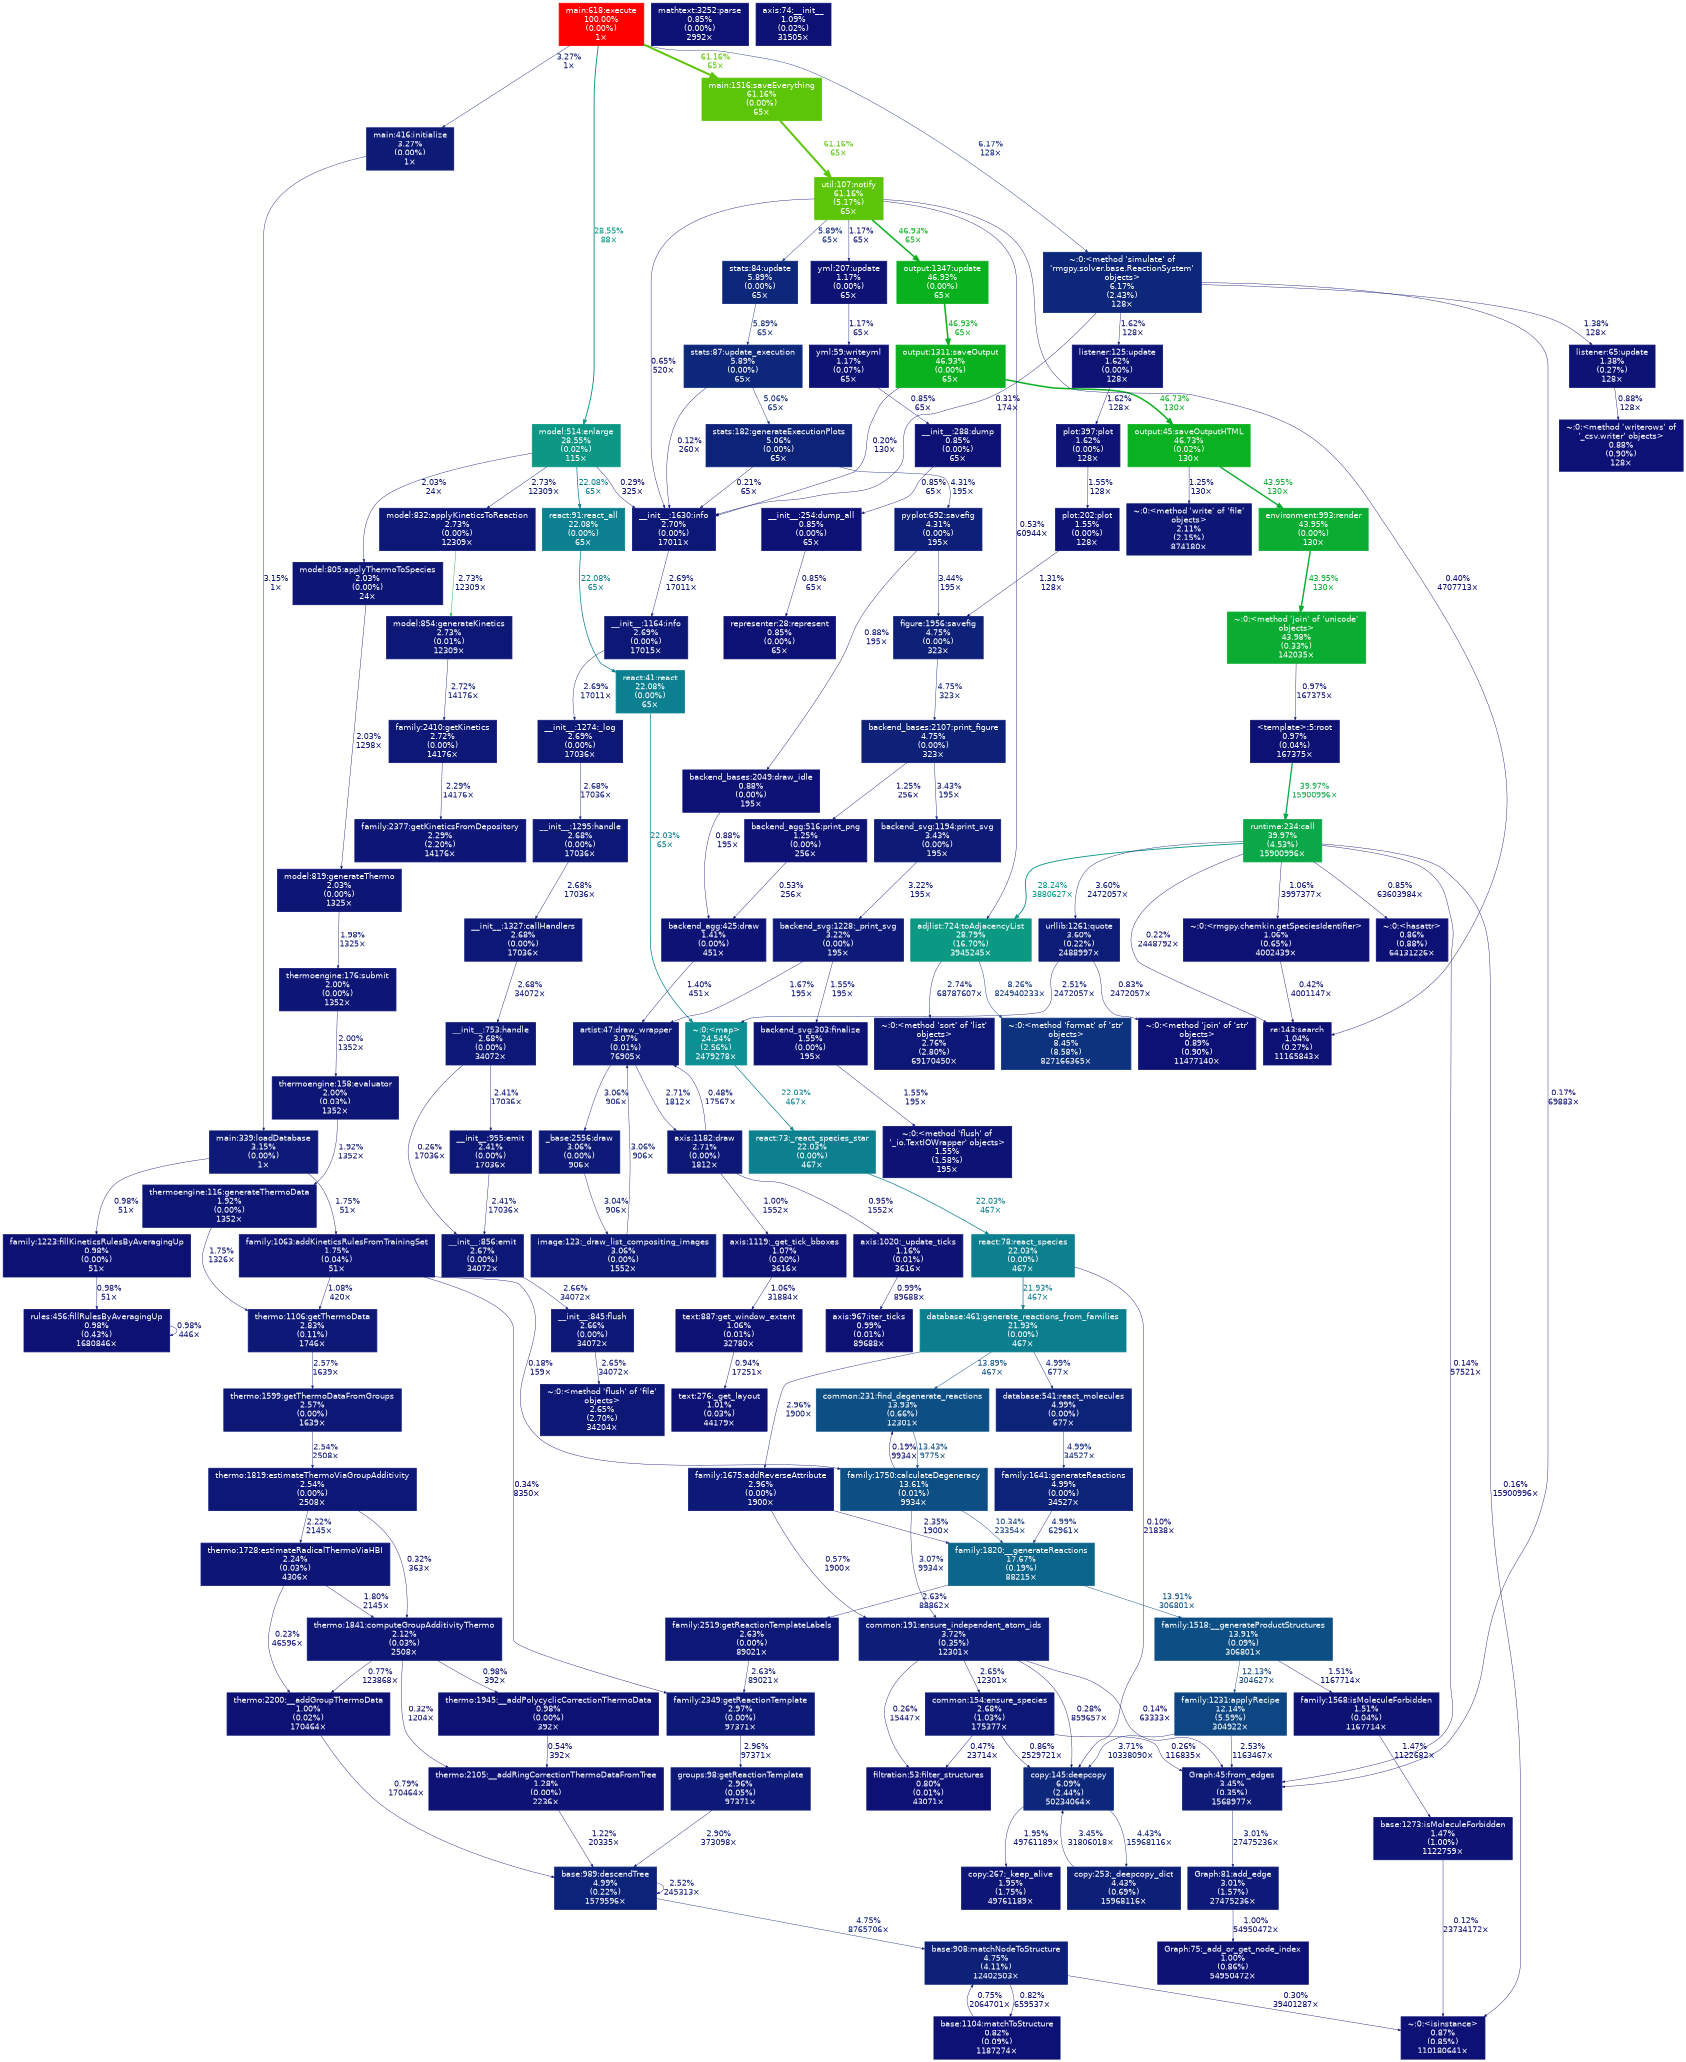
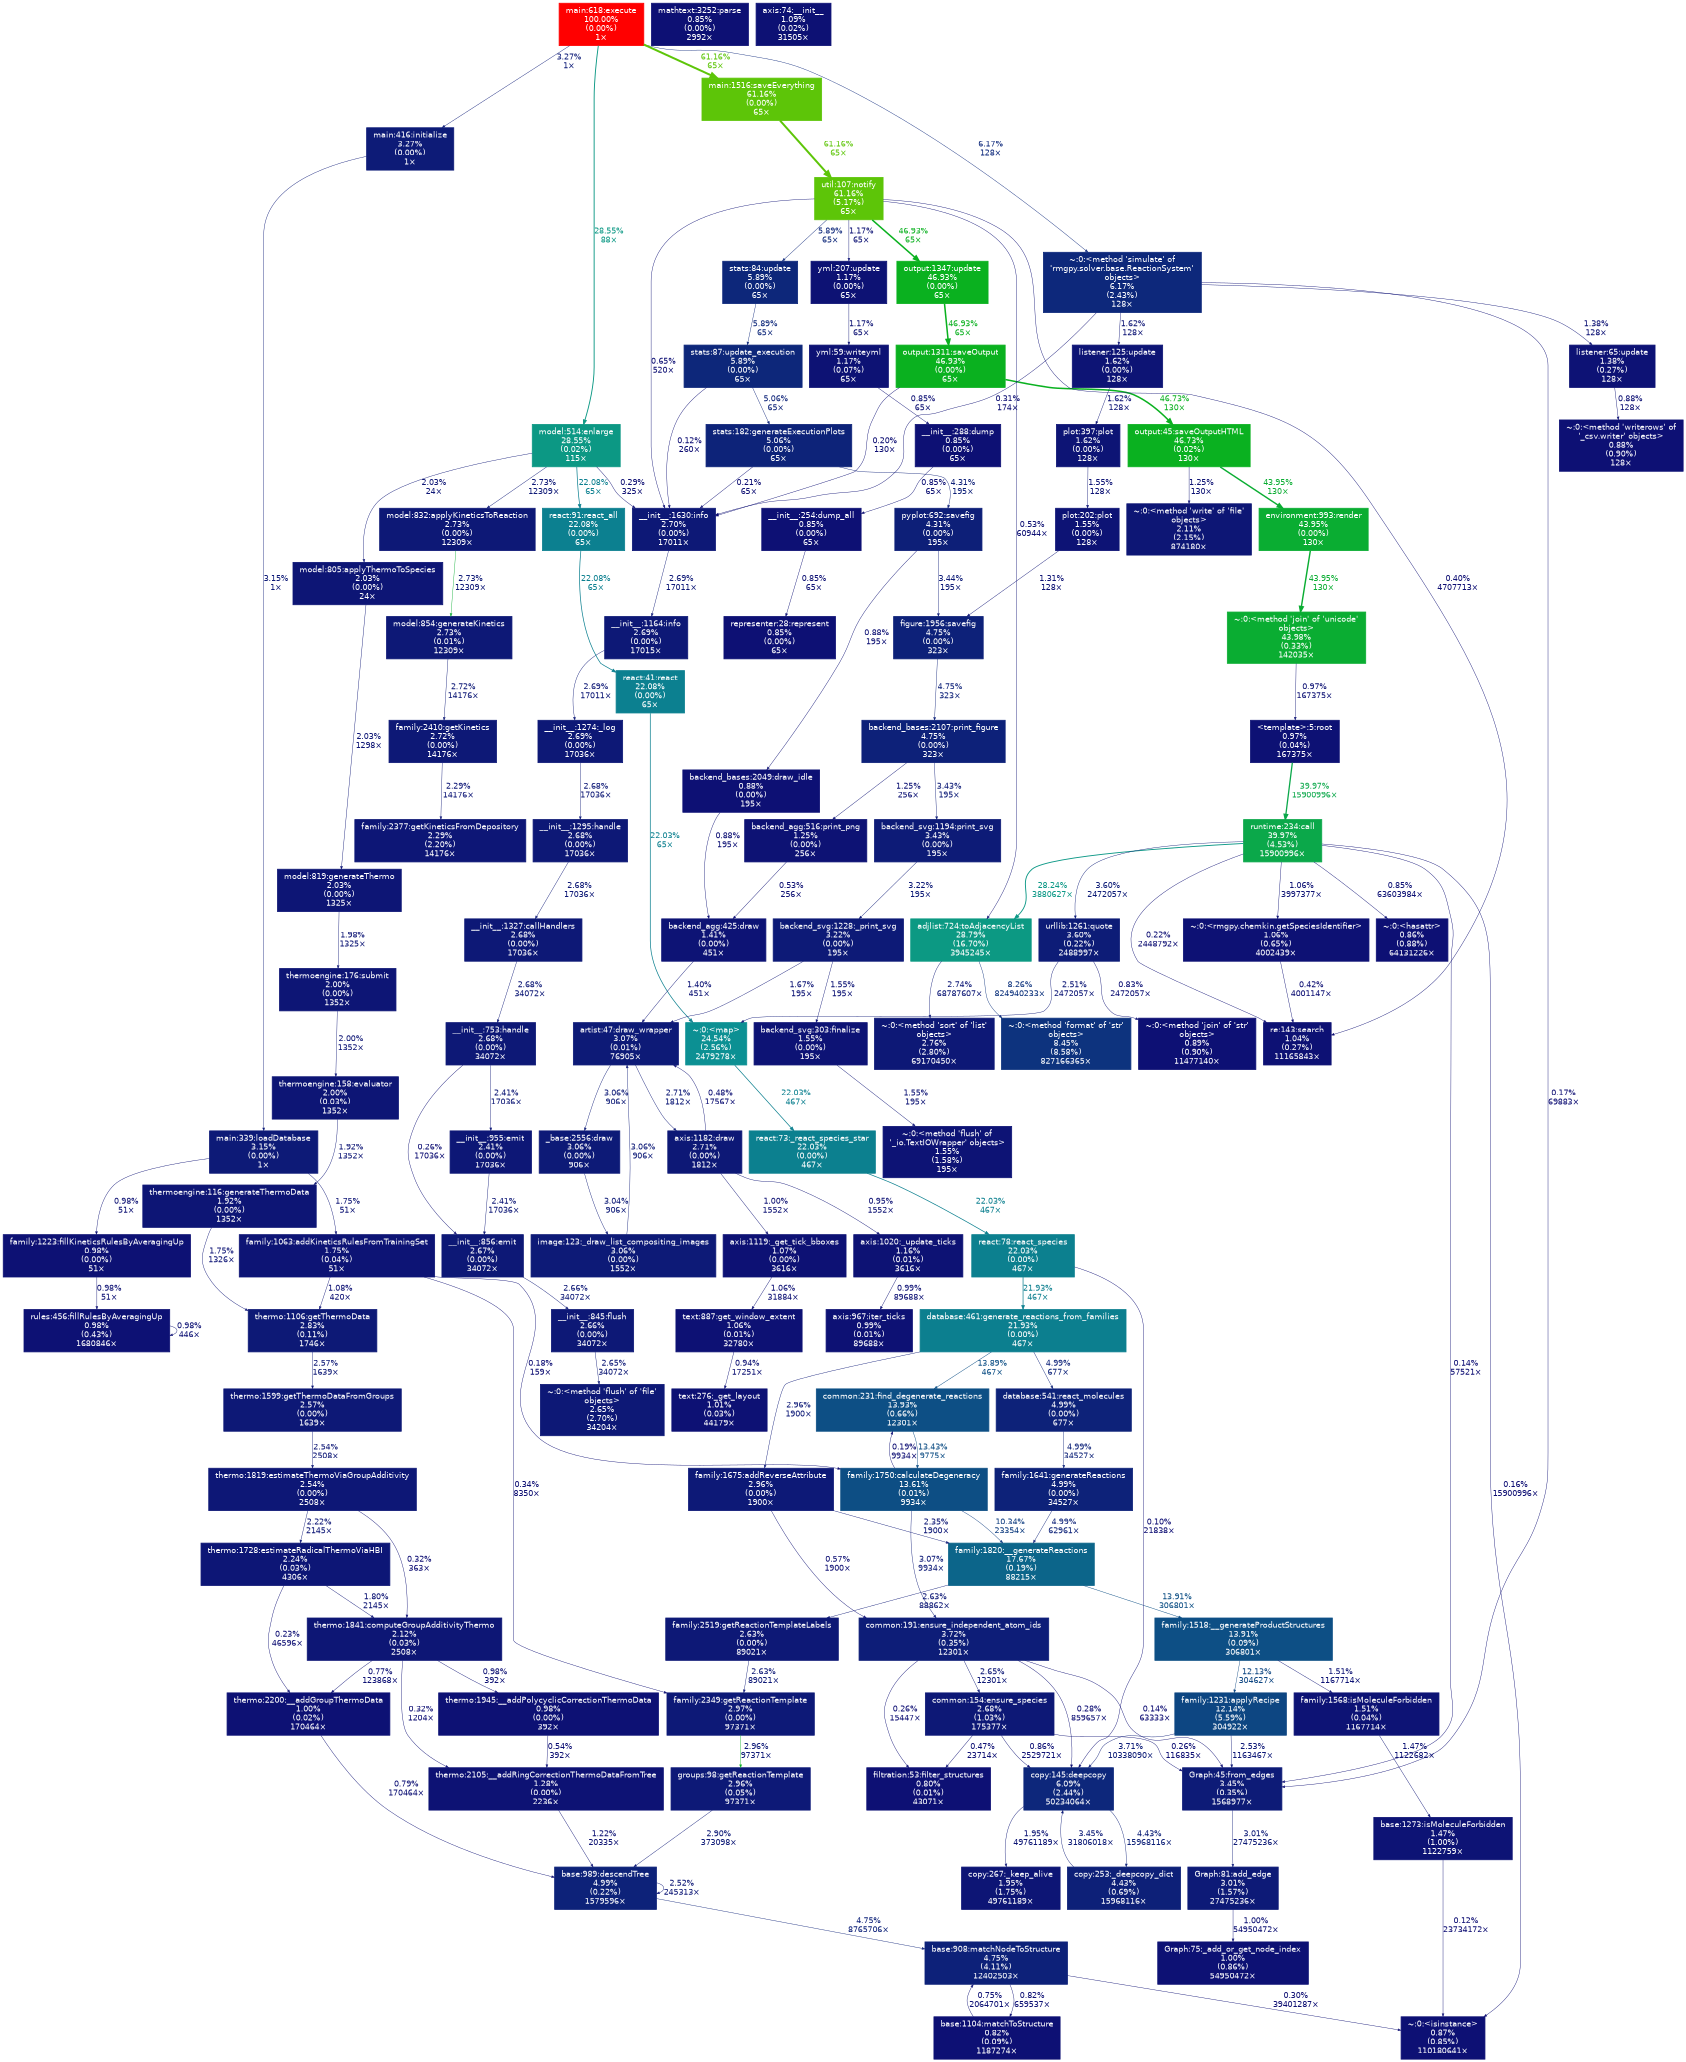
(741, 1750) -> (741, 1750)
